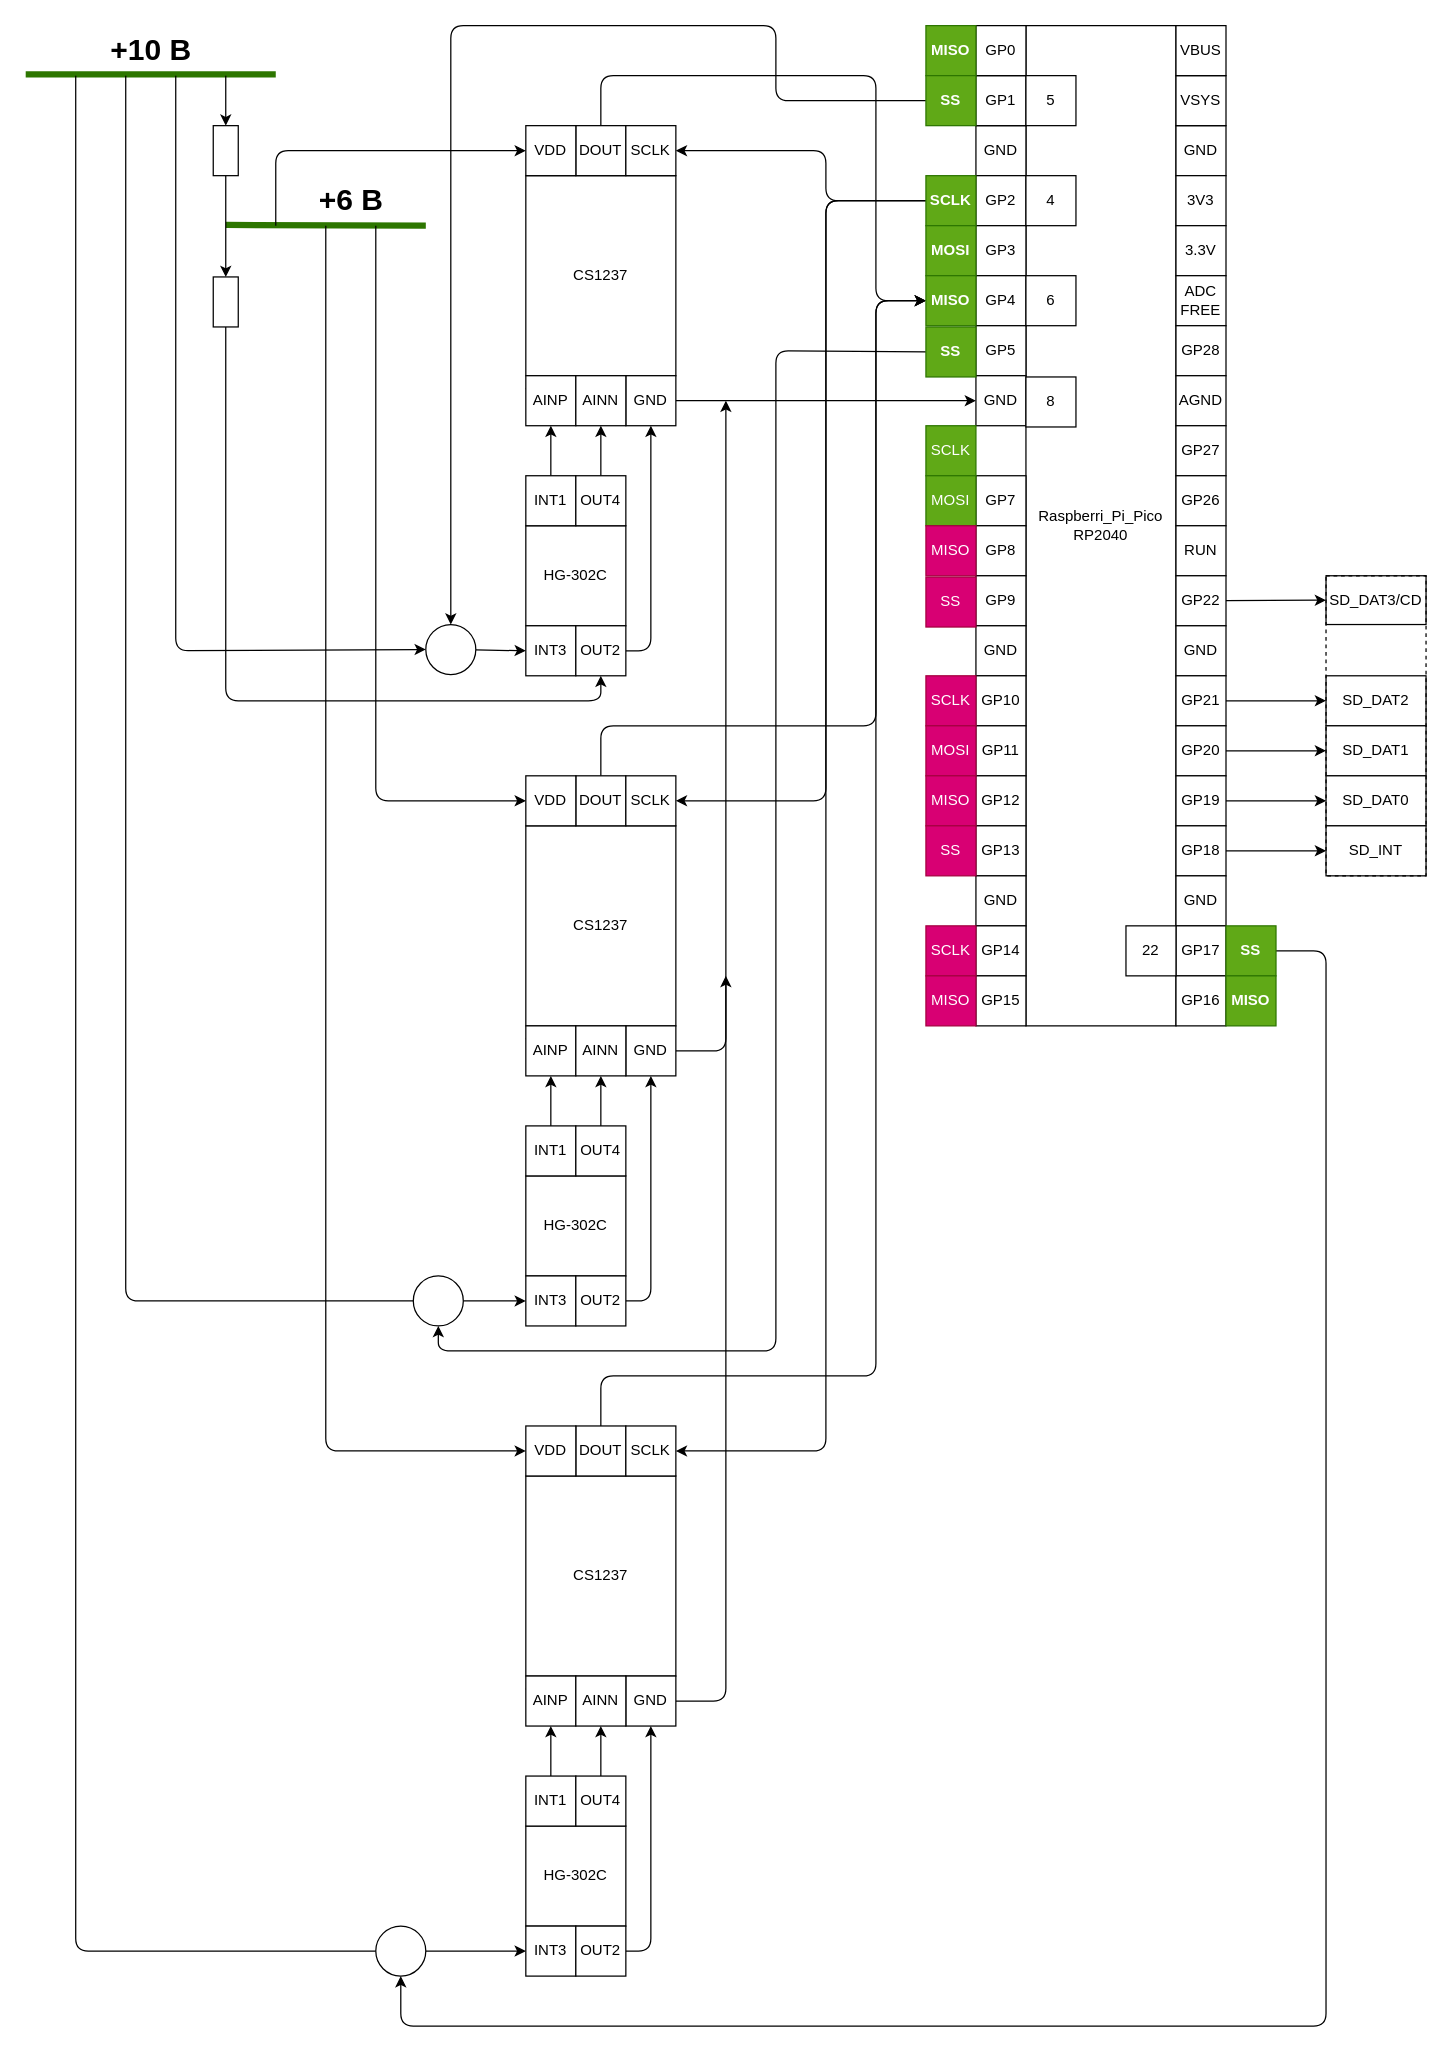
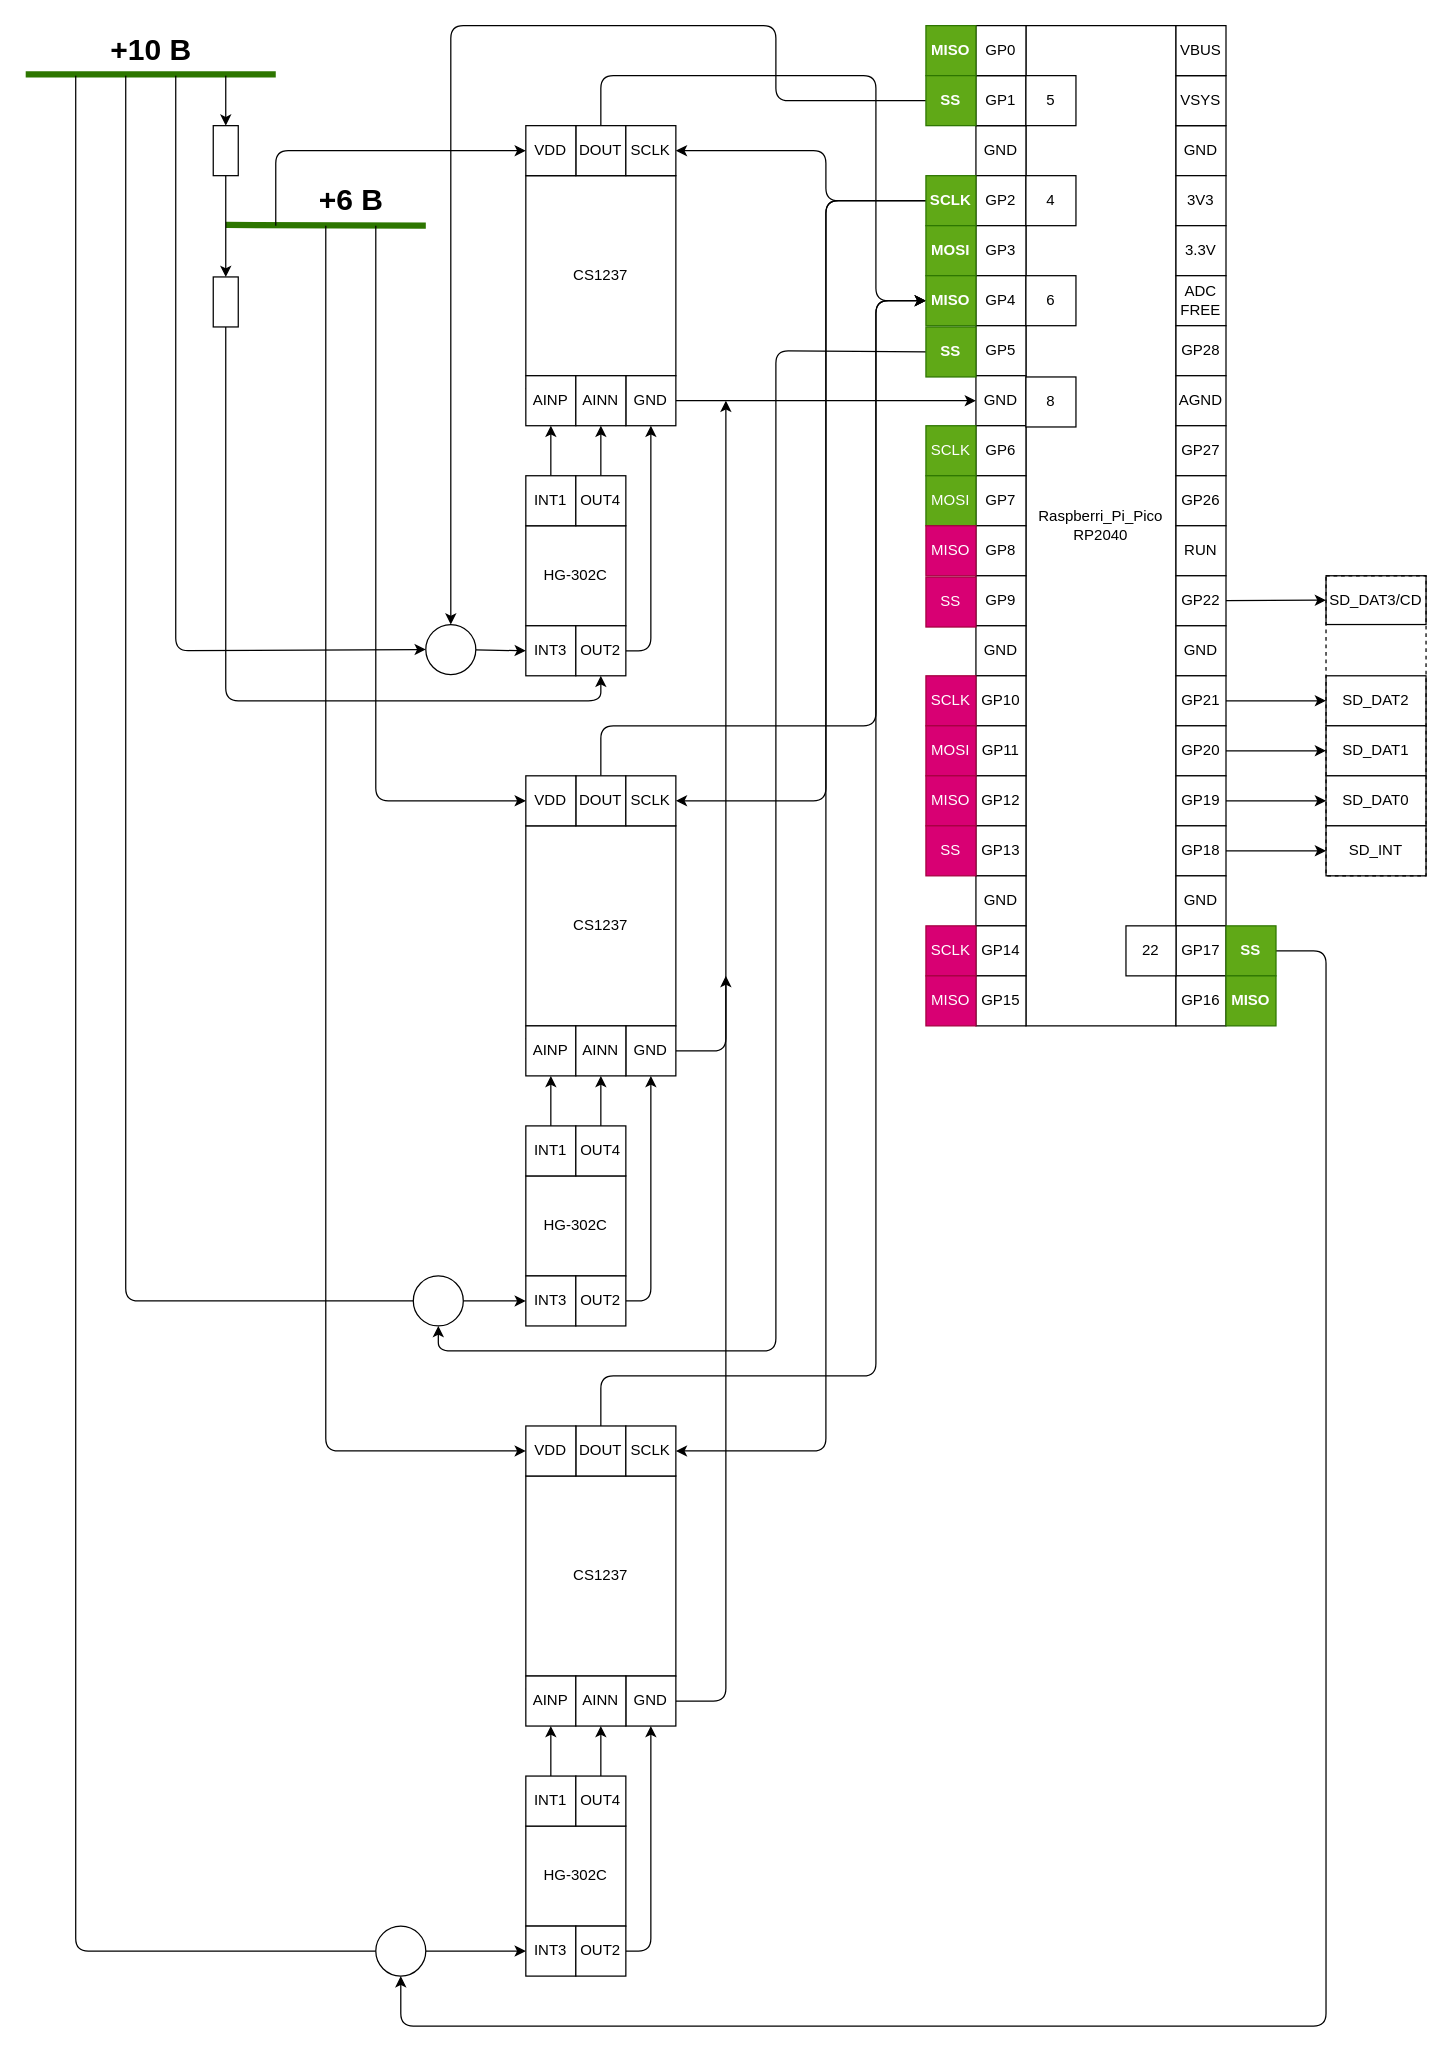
none -> (1001, 451)
